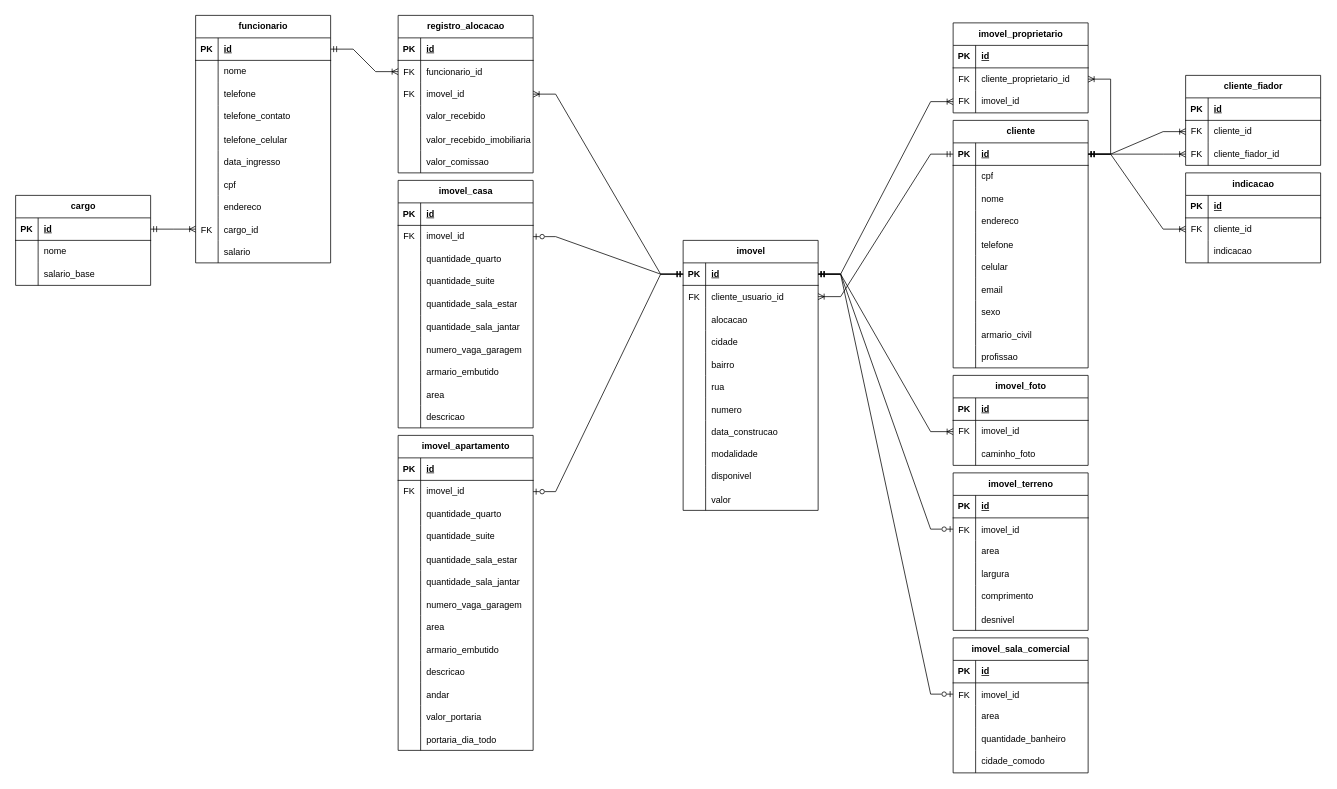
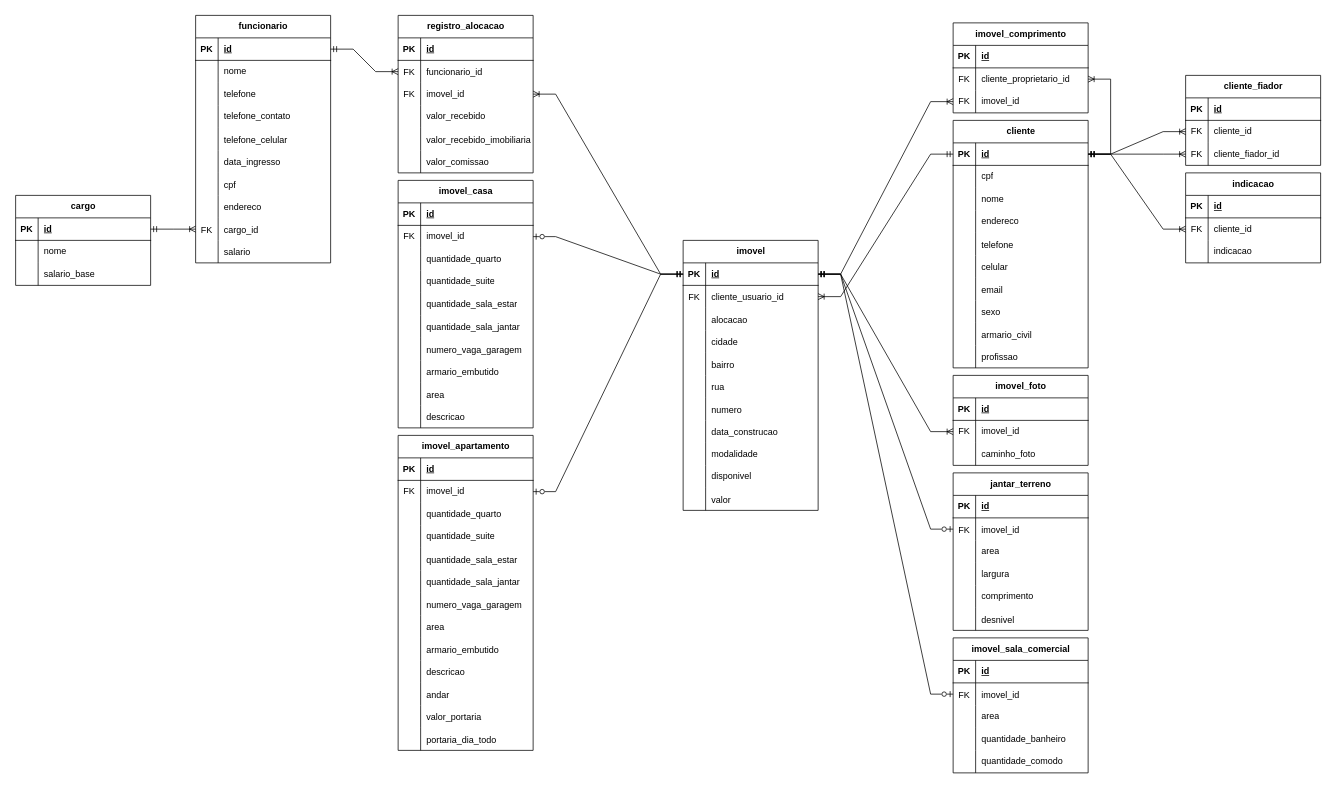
(1021, 34) -> (1021, 34)
(1021, 484) -> (1021, 484)
(1013, 762) -> (1023, 762)
